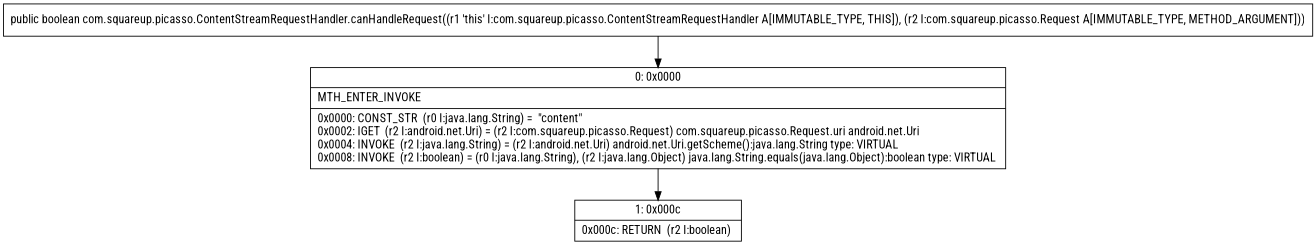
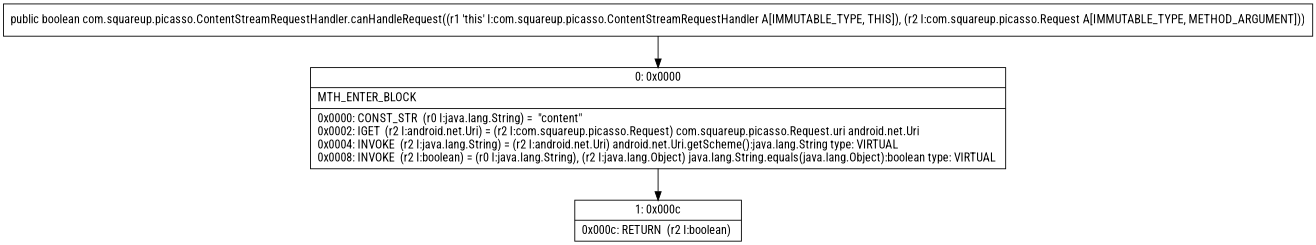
(369, 98) -> (367, 98)
